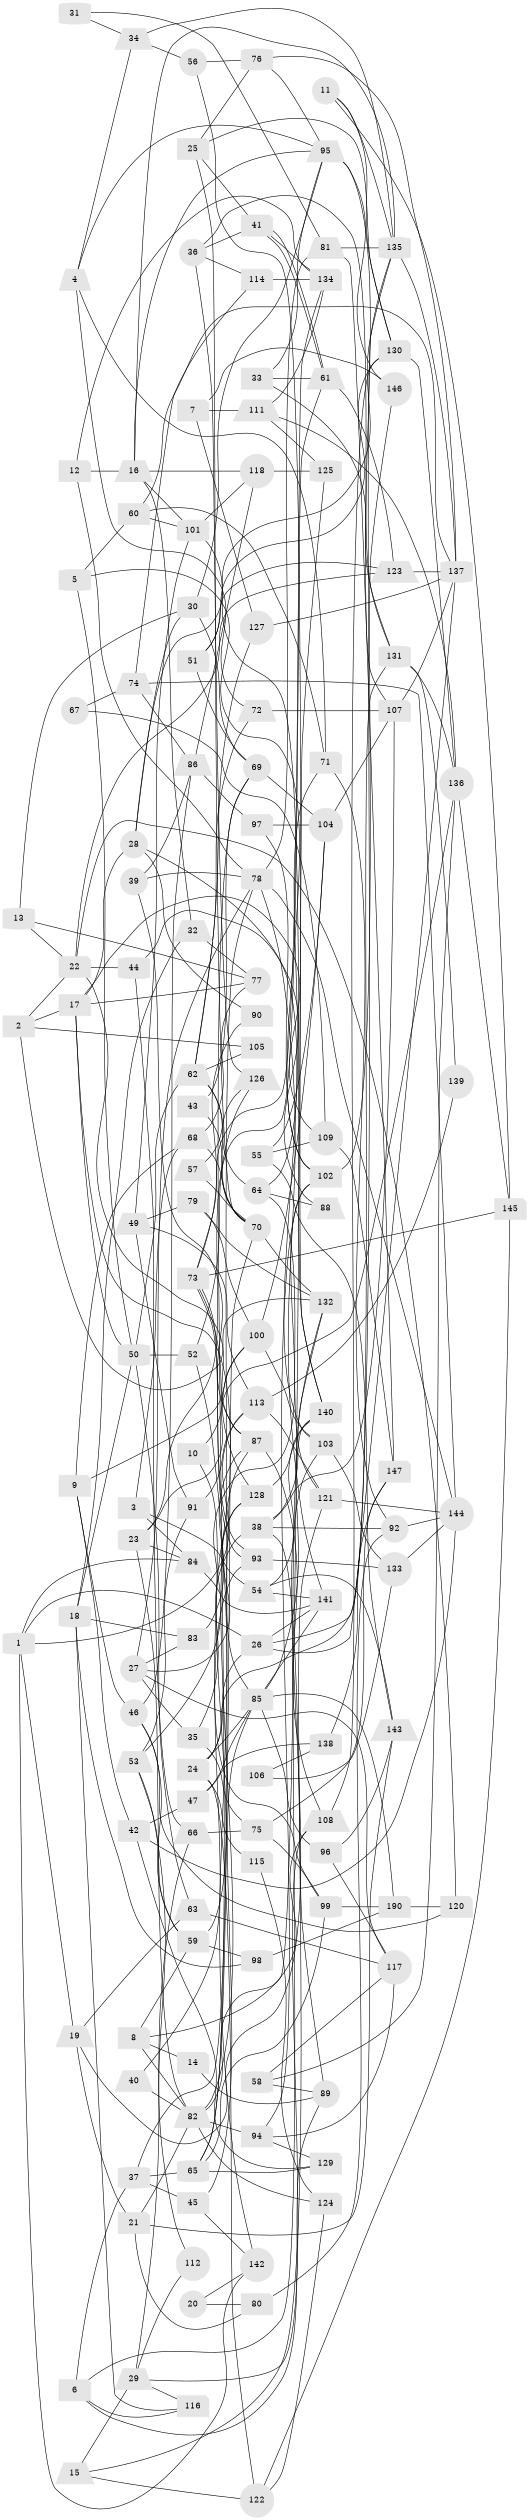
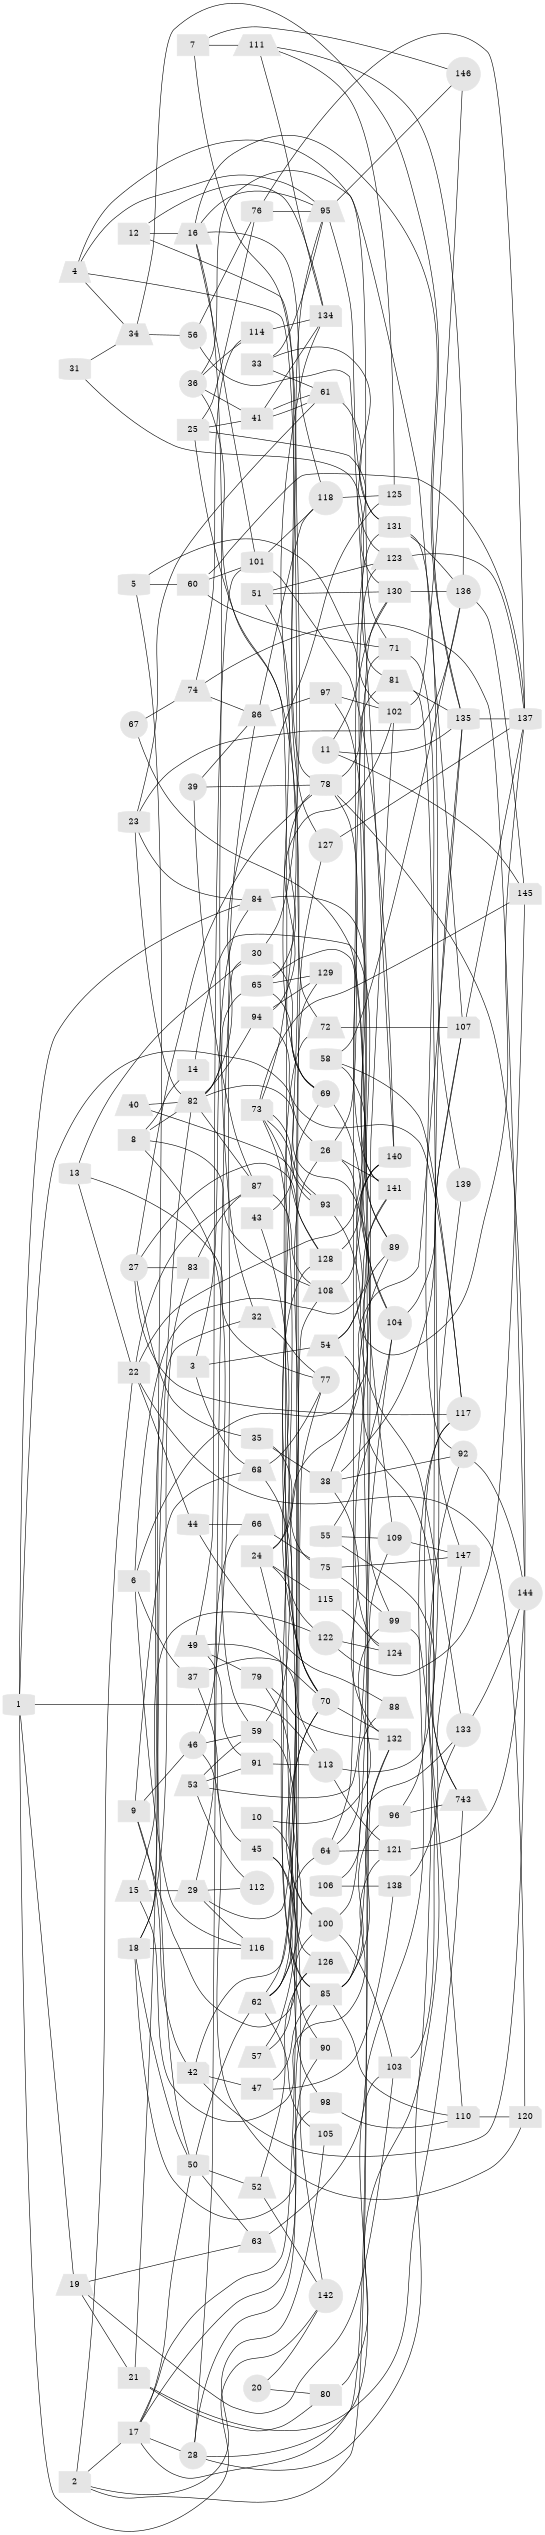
(395, 1730) -> (464, 1800)
(395, 1907) -> (464, 2117)
(170, 2174) -> (225, 1019)
